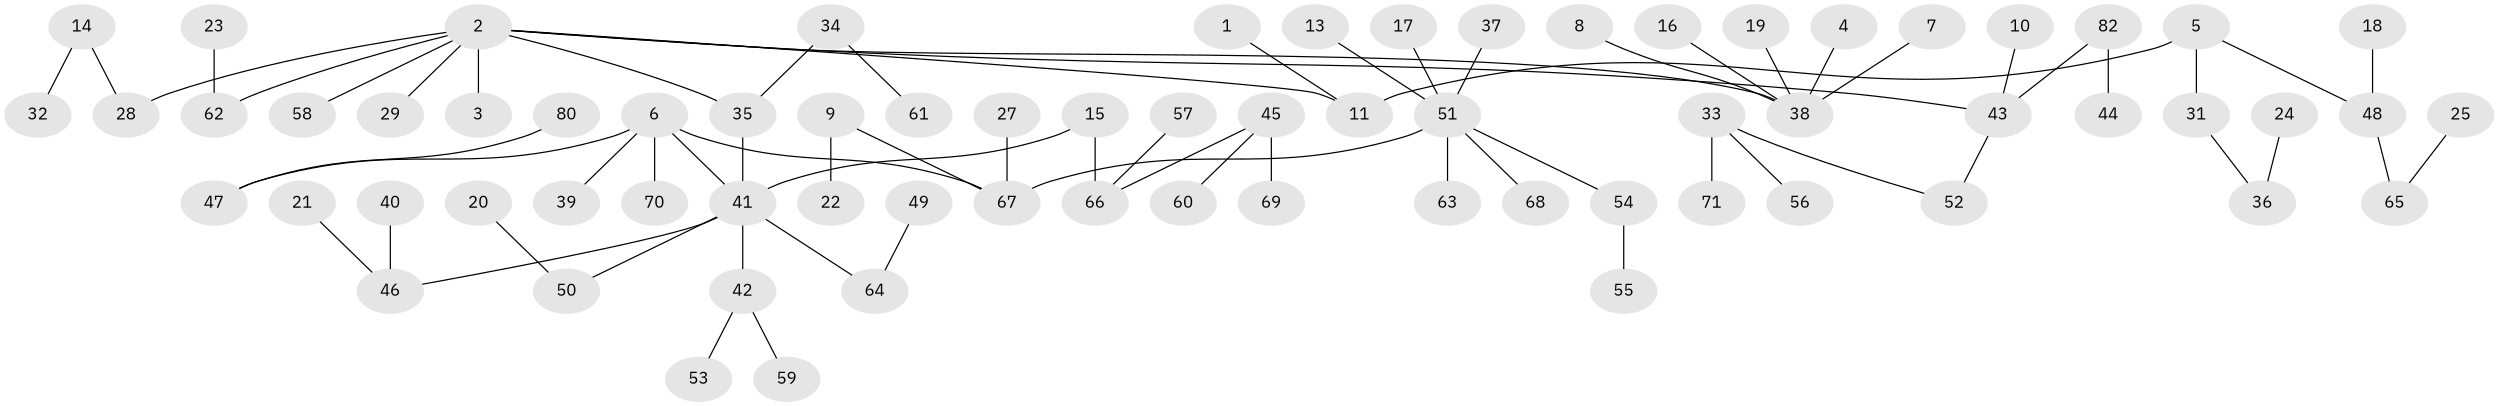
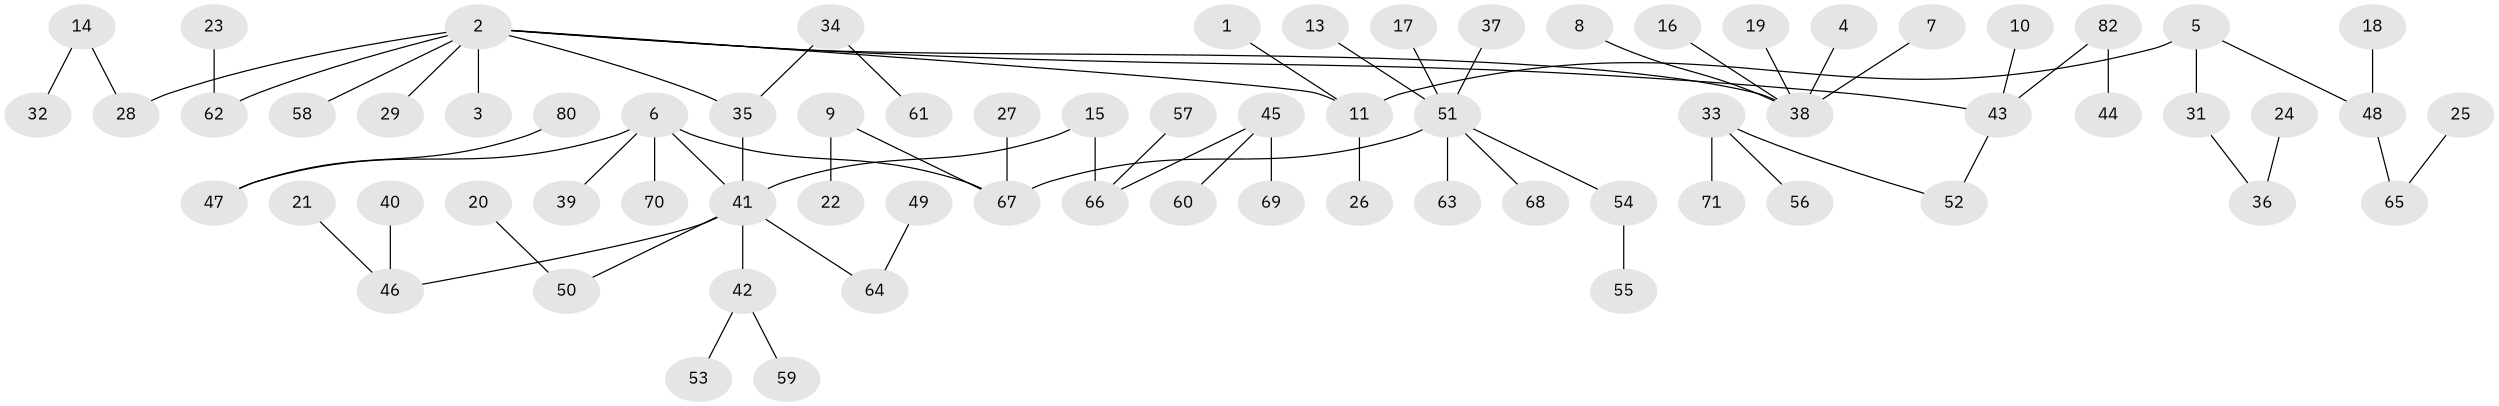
none -> (1359, 203)
